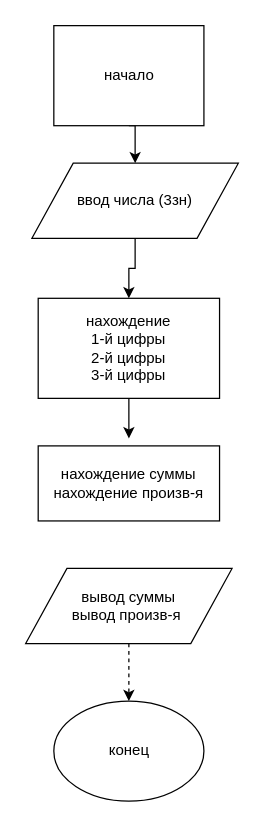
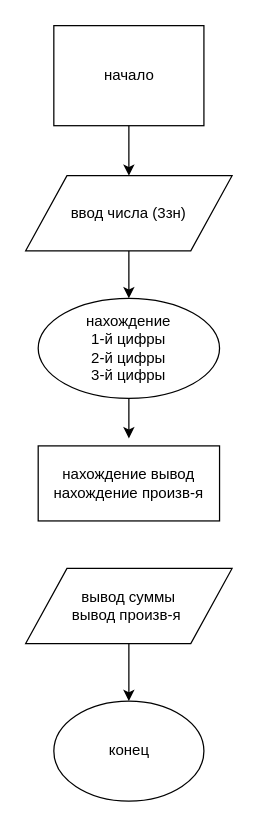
(135, 201) -> (129, 213)
(129, 348) -> (129, 348)
(129, 483) -> (129, 483)
(129, 666) -> (129, 666)
